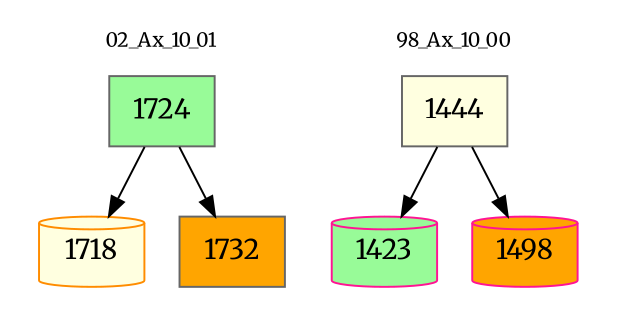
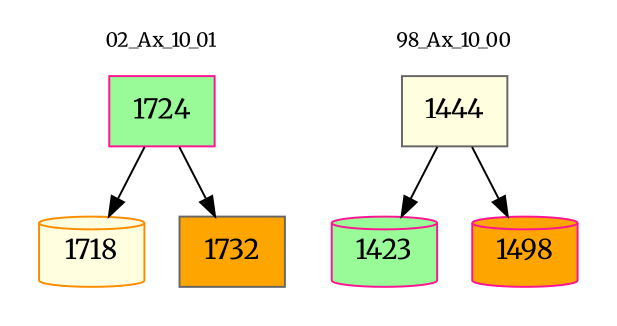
(162, 111) -> (162, 111)
